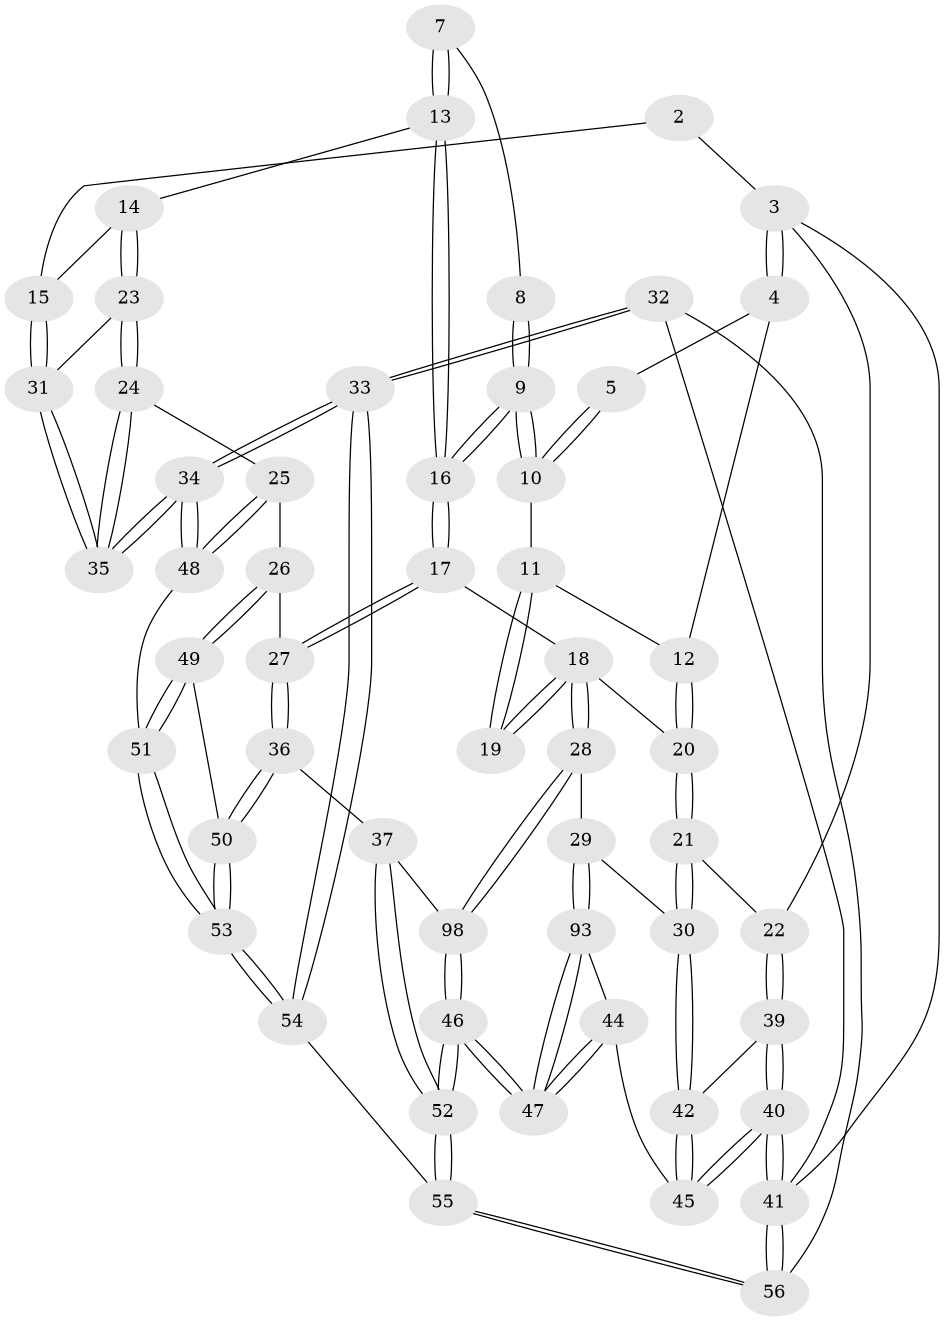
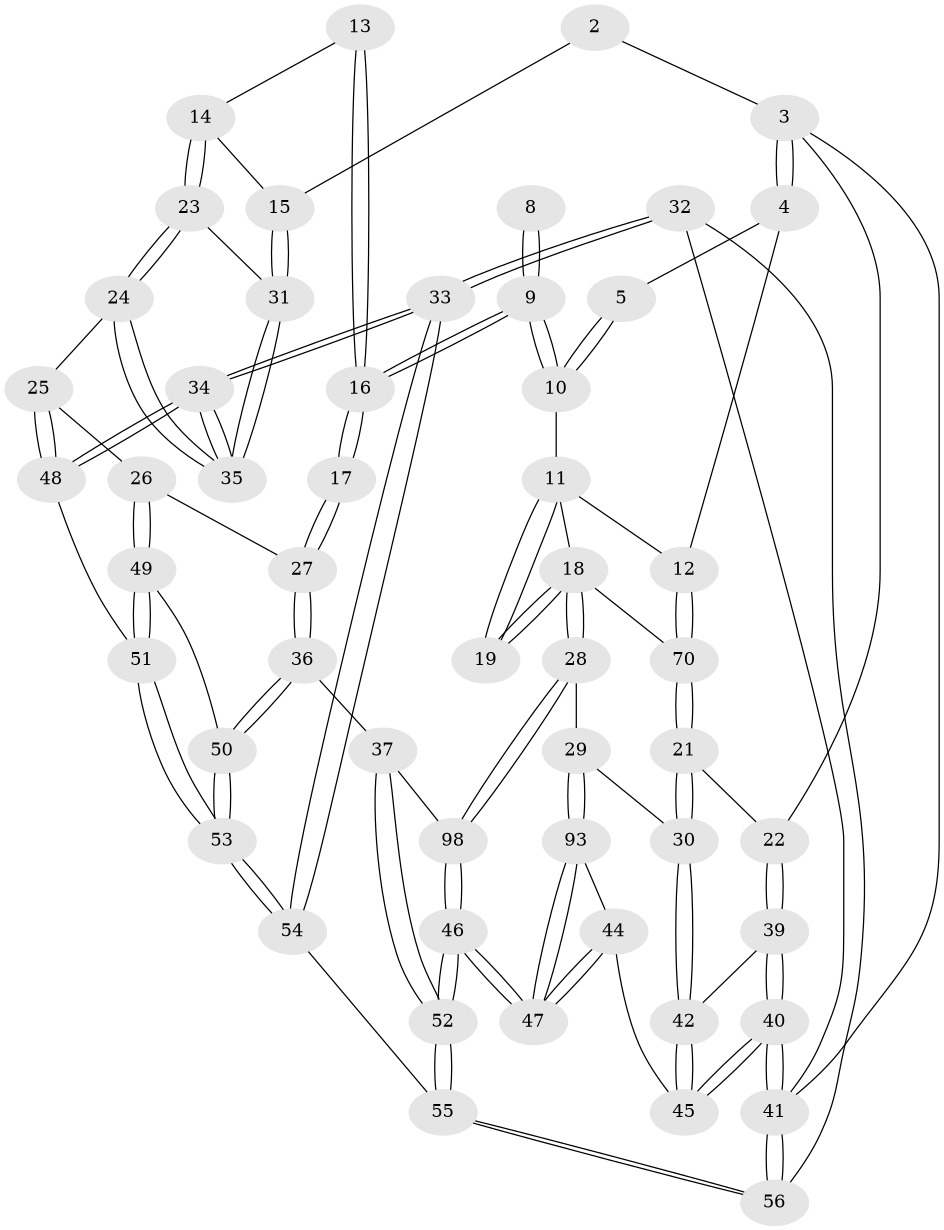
(441, 28) -> none
(505, 612) -> (565, 525)
(684, 751) -> (684, 660)
